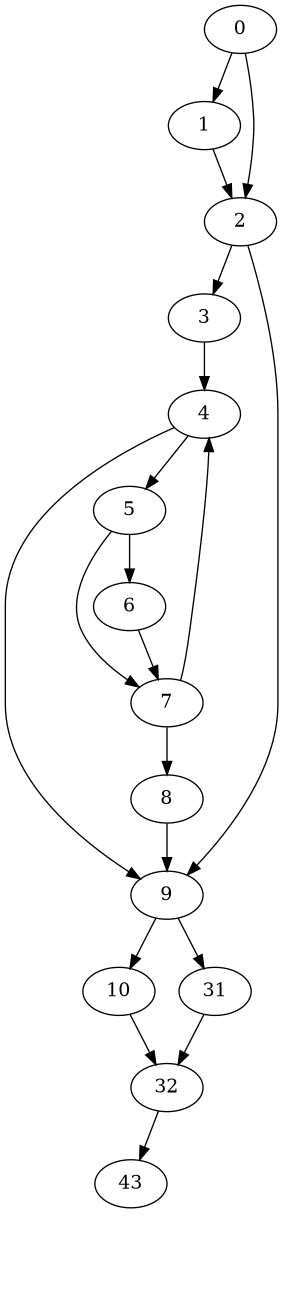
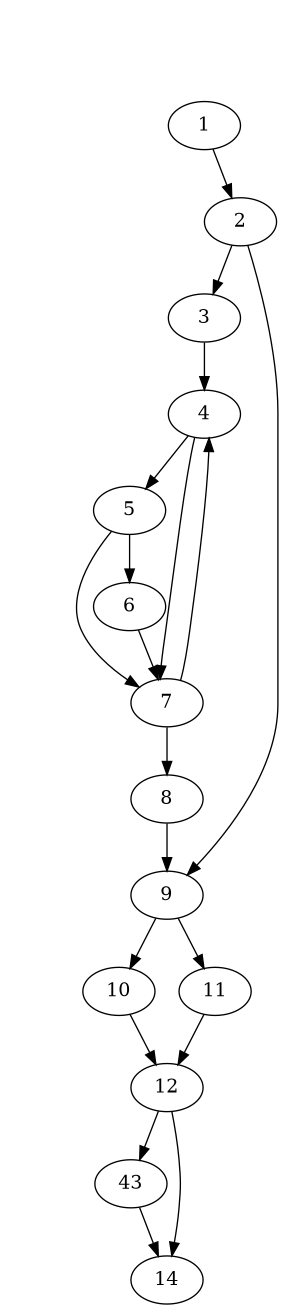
(241, 29) -> none
(5, 634) -> (176, 551)
(215, 991) -> (215, 991)
(167, 1088) -> (167, 1088)
none -> (167, 1280)
